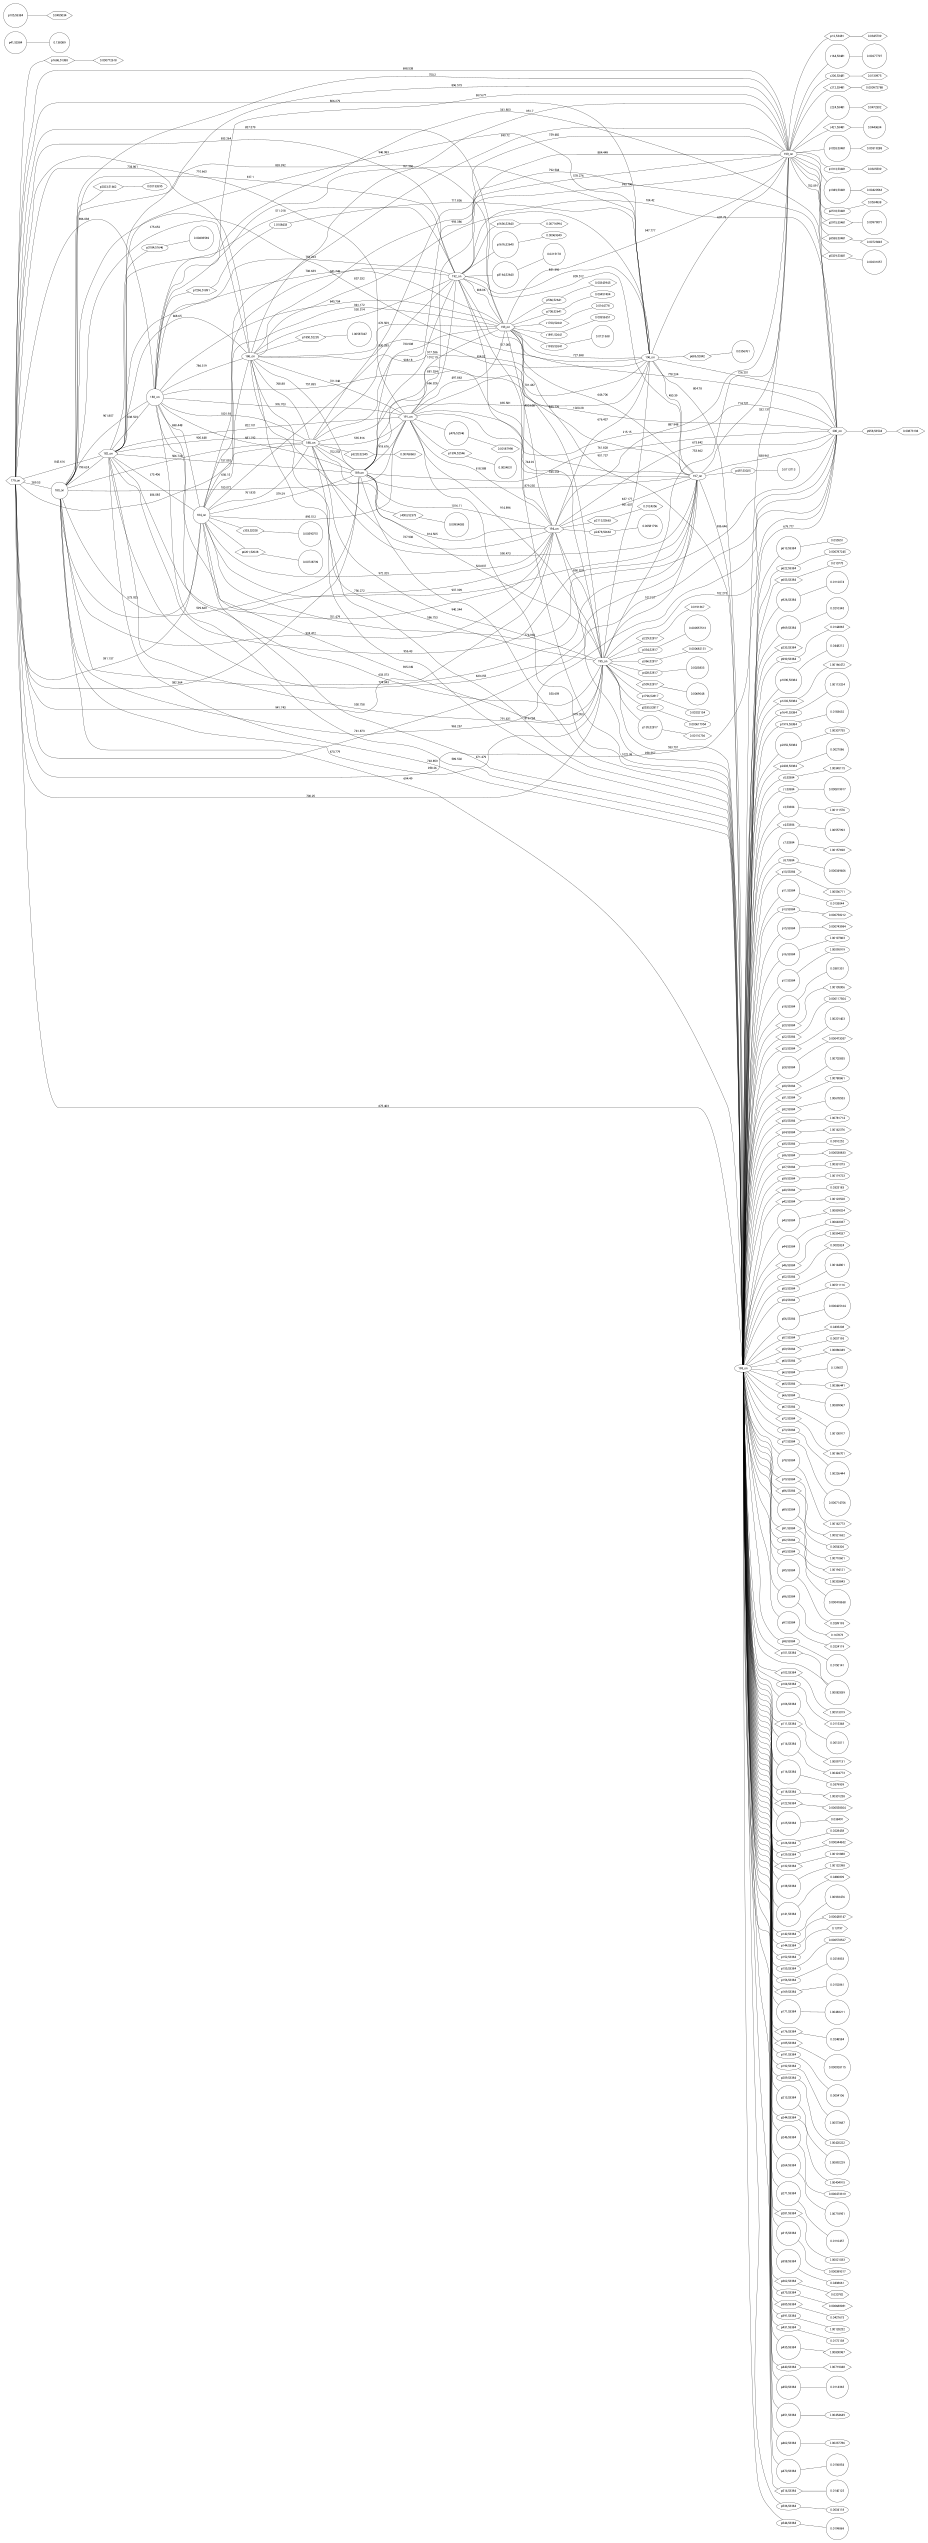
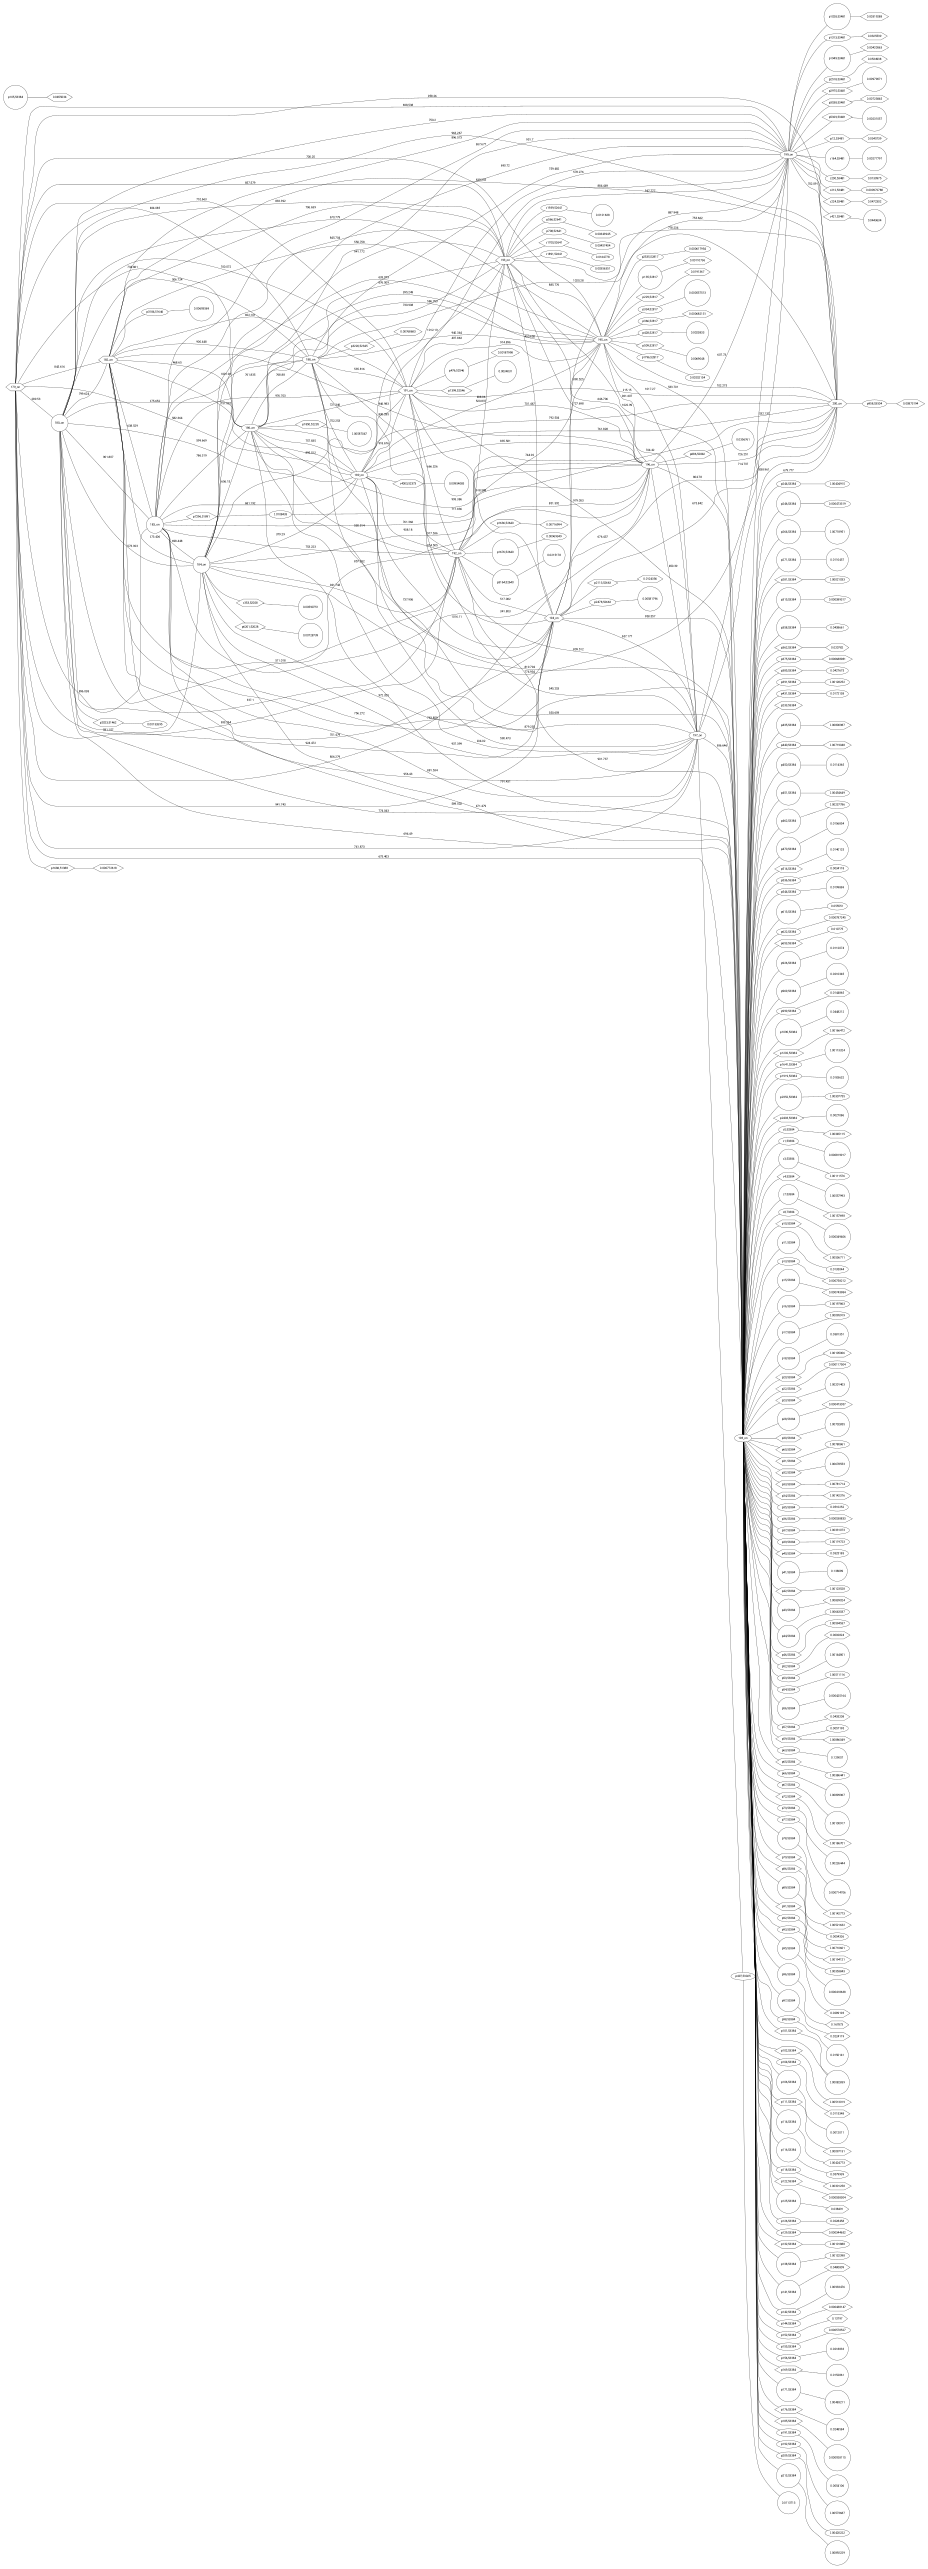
(837, 108) -> (837, 202)
(593, 189) -> none
(813, 1356) -> (812, 1739)
none -> (765, 1503)
